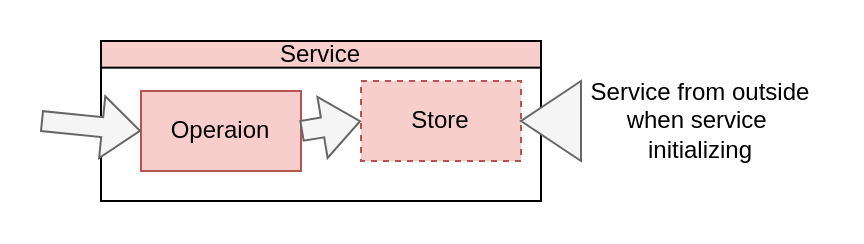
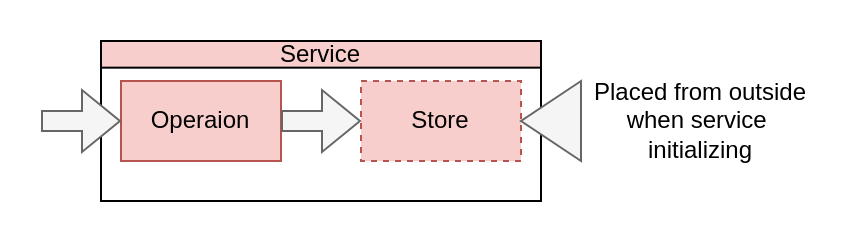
(701, 121) -> (701, 121)
(221, 131) -> (201, 121)
